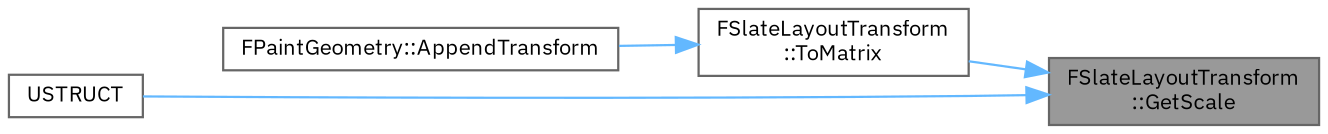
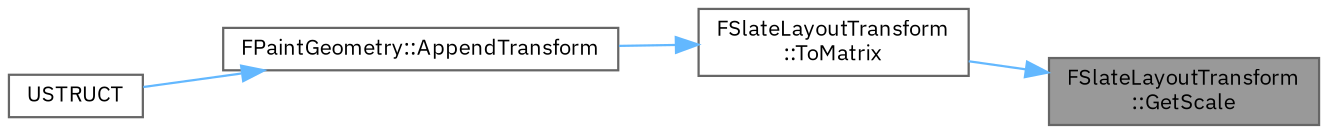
(585, 98) -> (192, 80)
